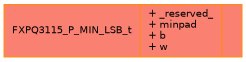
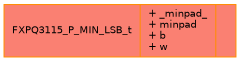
(181, 14) -> (178, 14)
